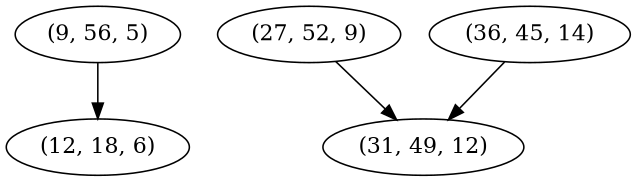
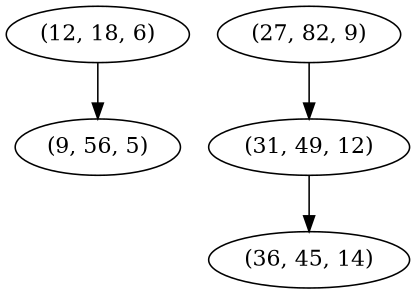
(309, 34) -> (309, 34)
(98, 83) -> (98, 83)
(482, 85) -> (309, 196)
